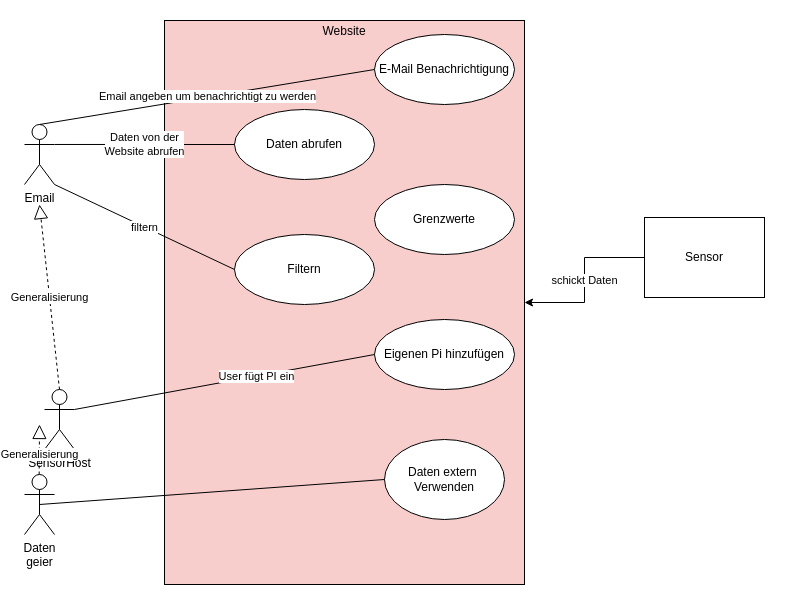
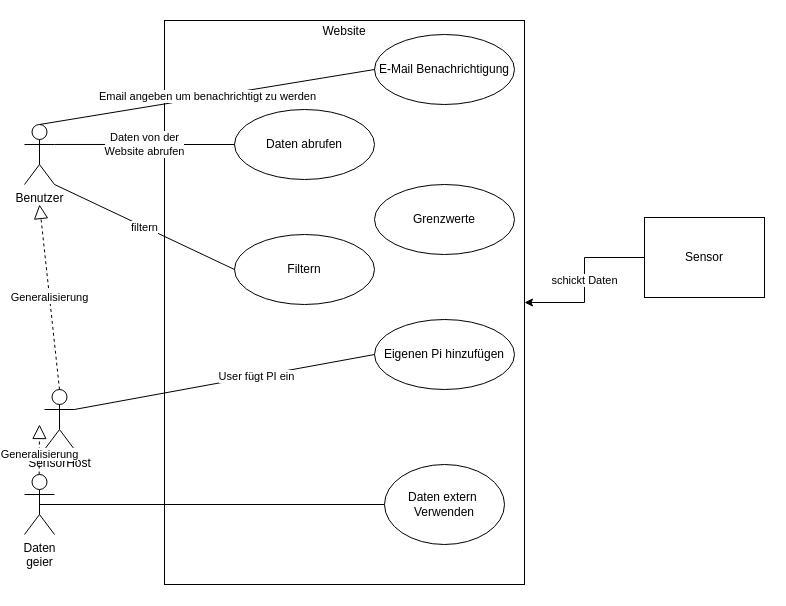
(186, 28) -> (186, 28)
(40, 199) -> (40, 199)
(445, 480) -> (445, 505)
